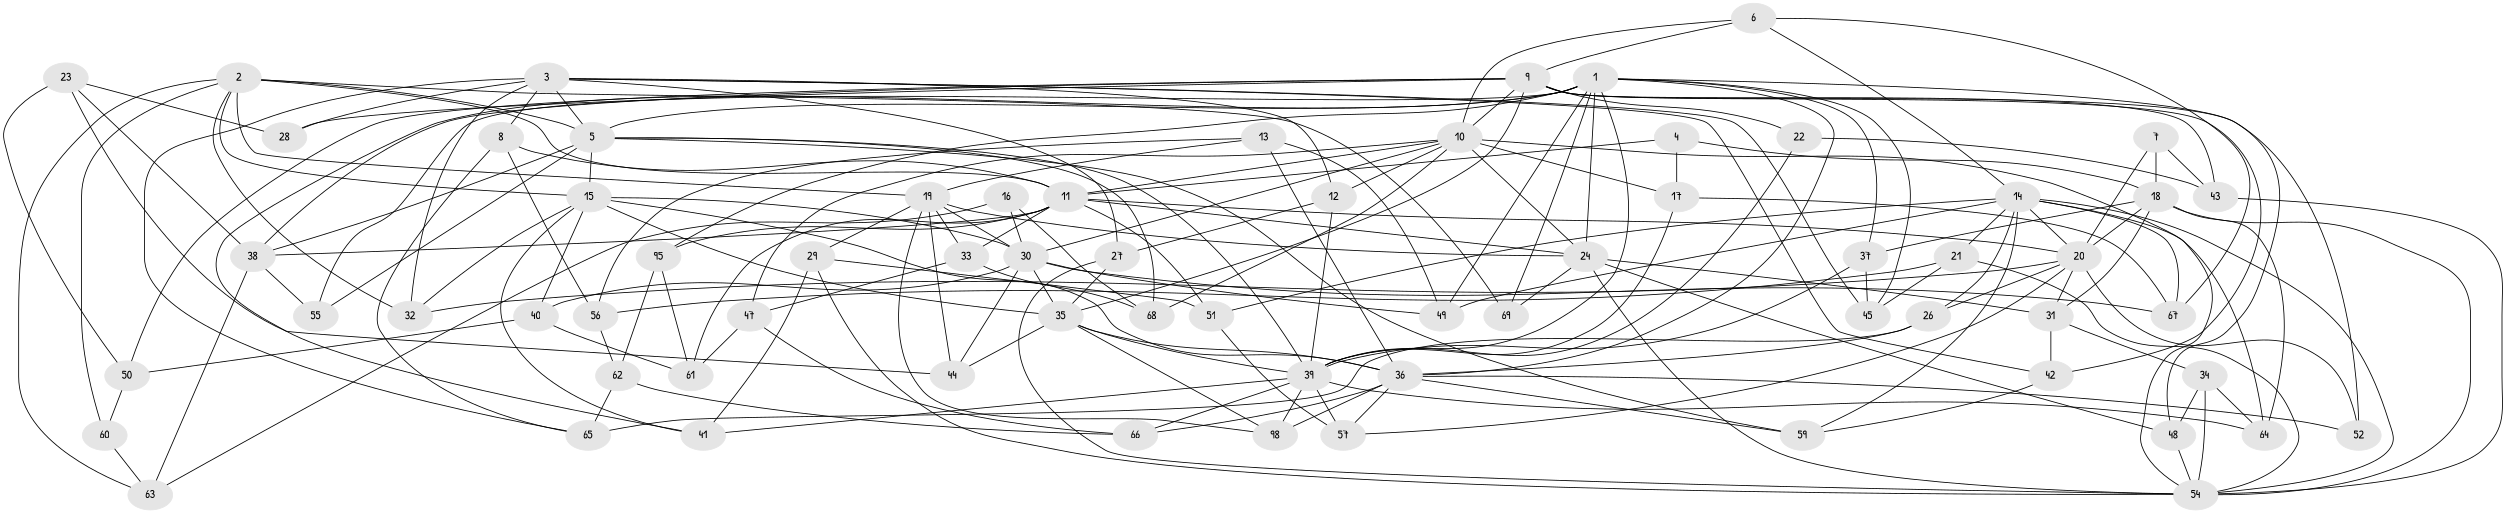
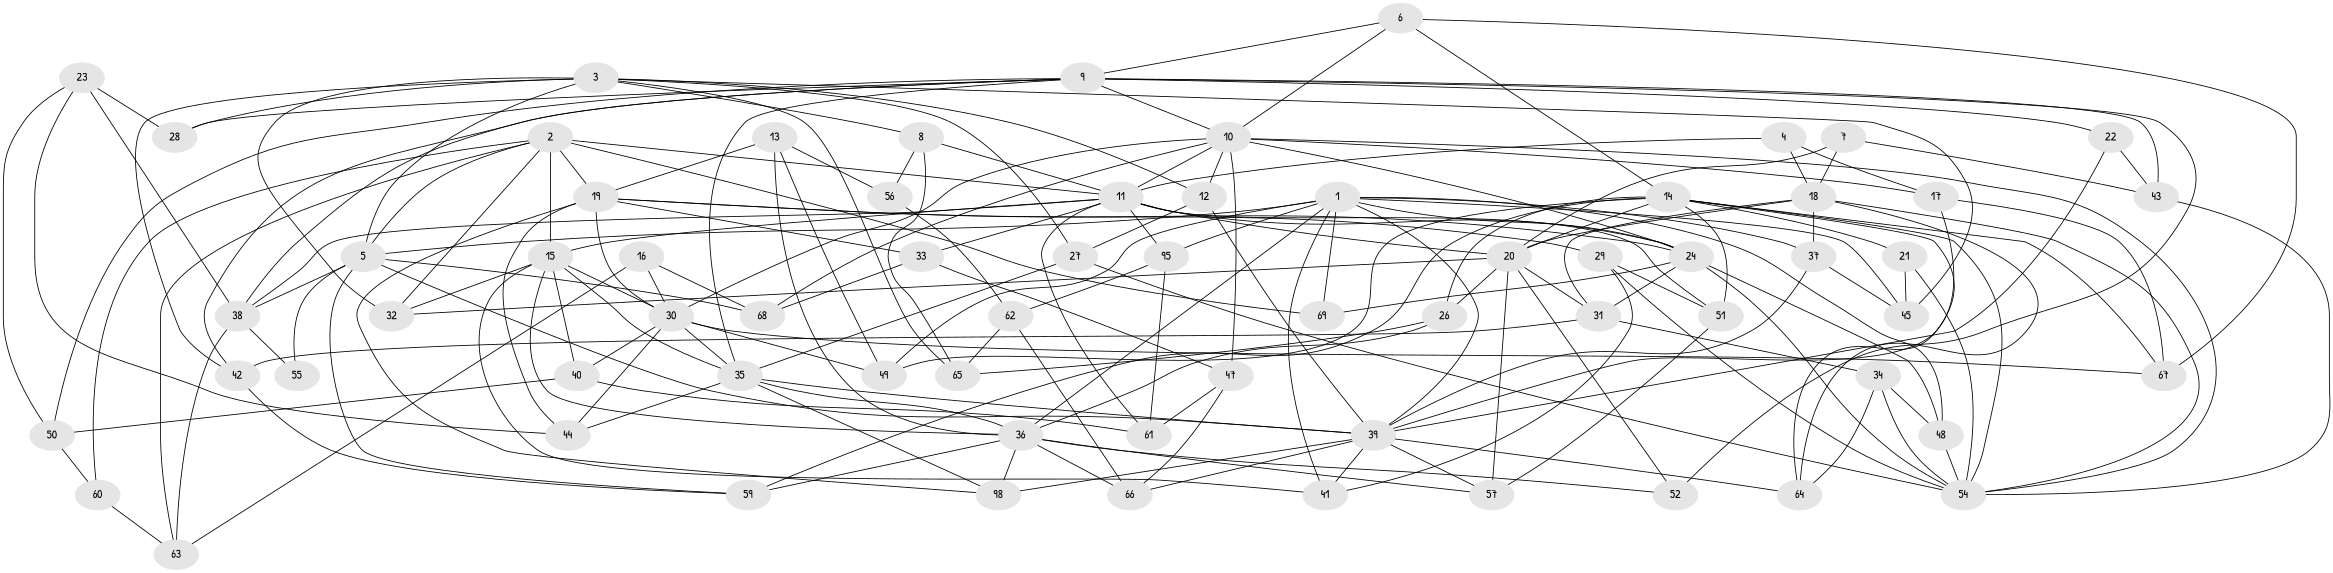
(1073, 97) -> none
(591, 167) -> (821, 220)
(1178, 293) -> none
